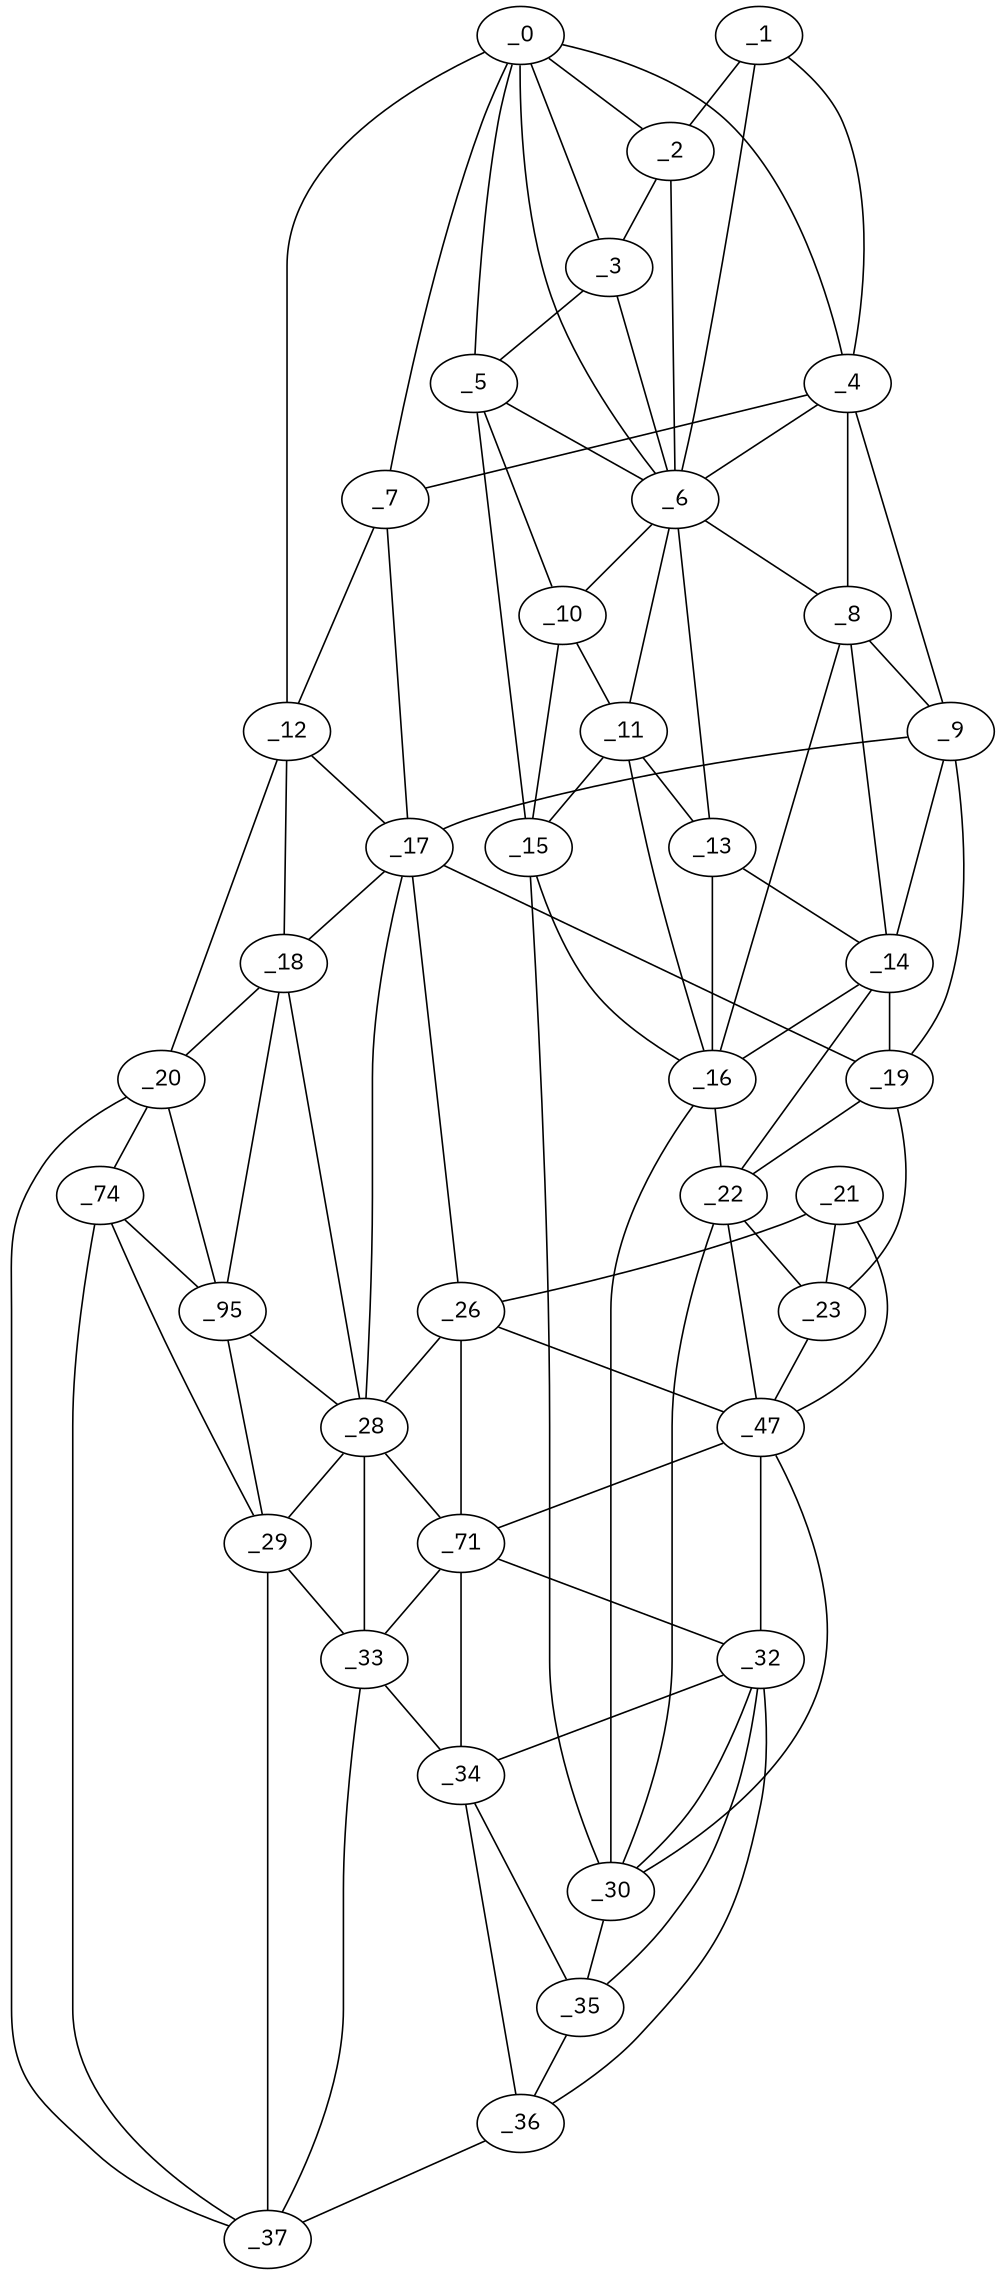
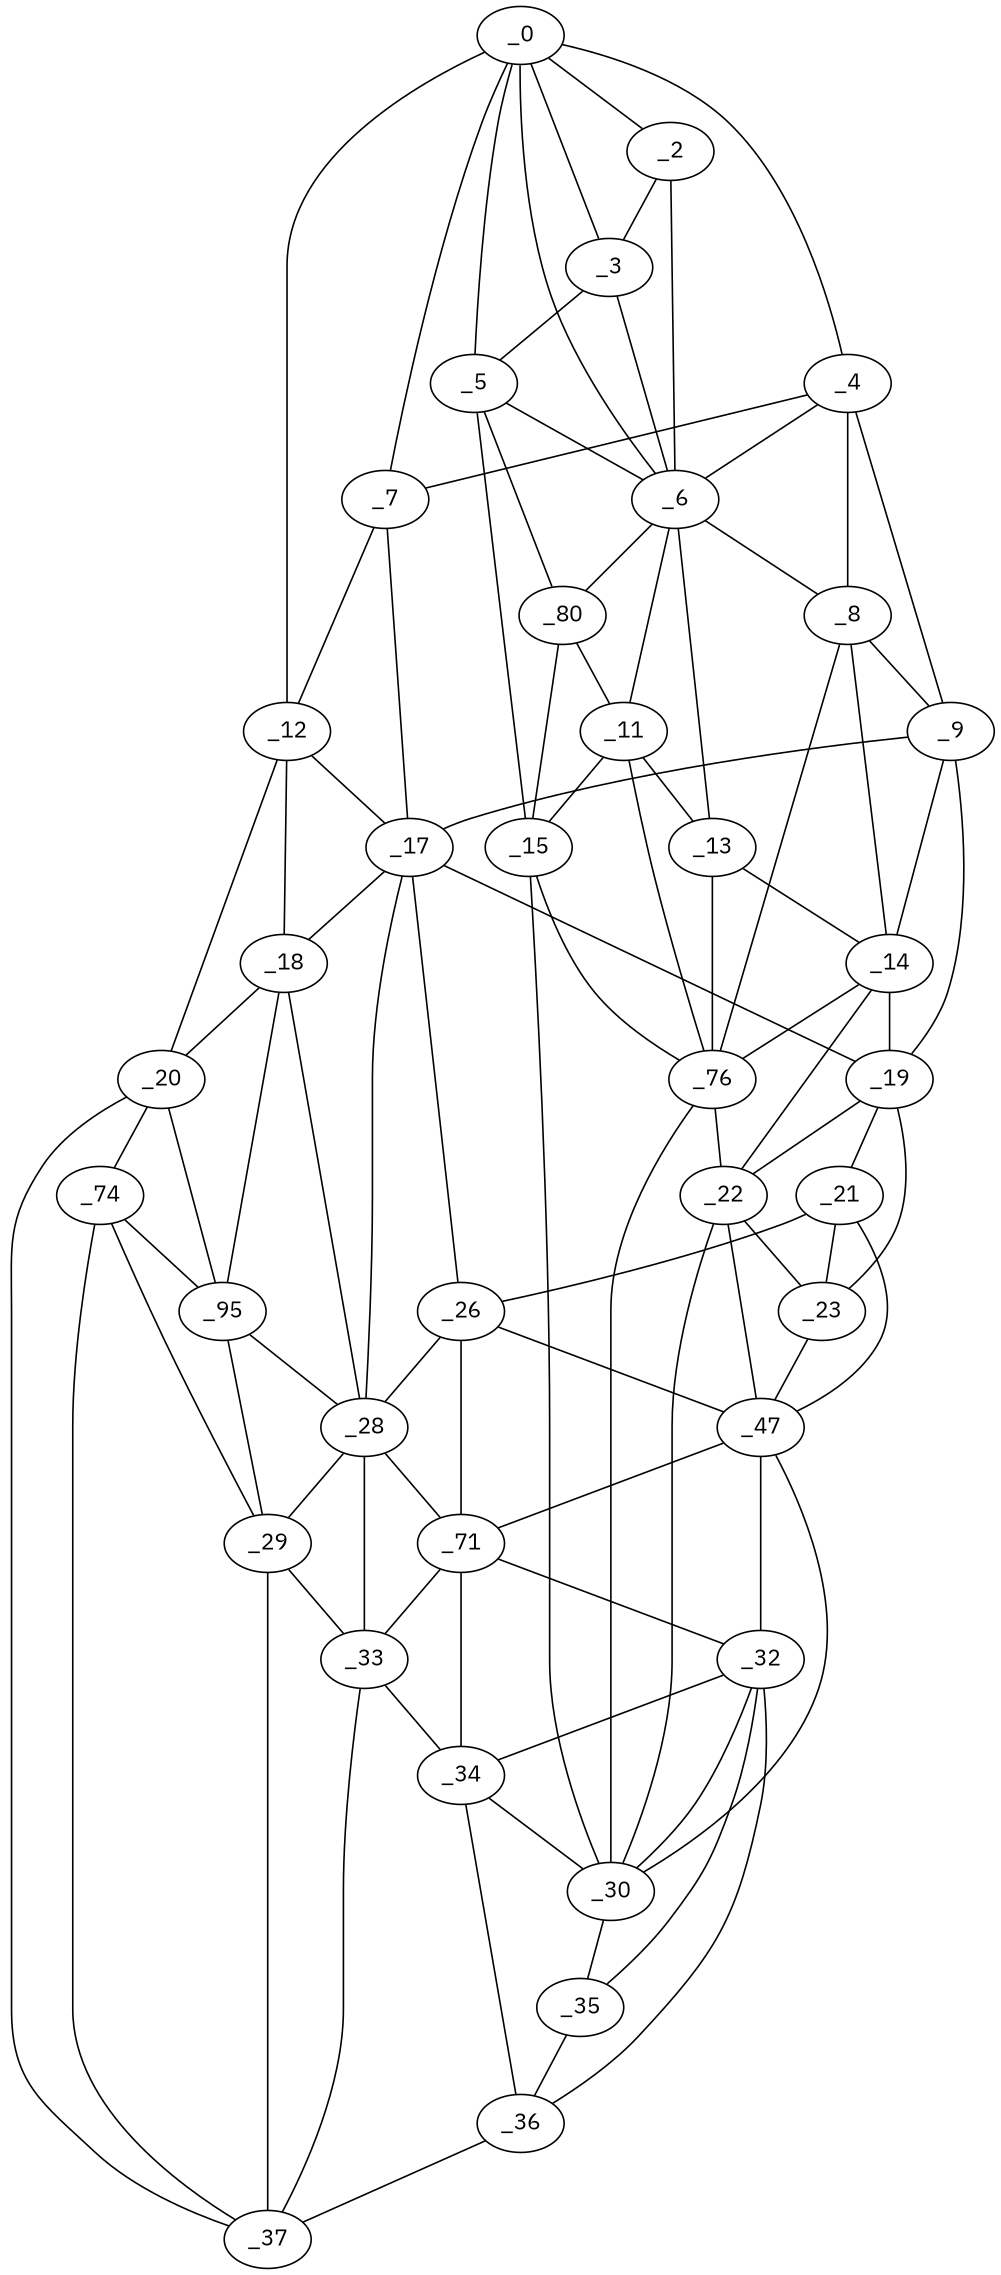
(759, 35) -> none
(563, 615) -> (563, 615)
(712, 1079) -> (712, 1079)
none -> (865, 1138)
(521, 1891) -> (536, 1833)
